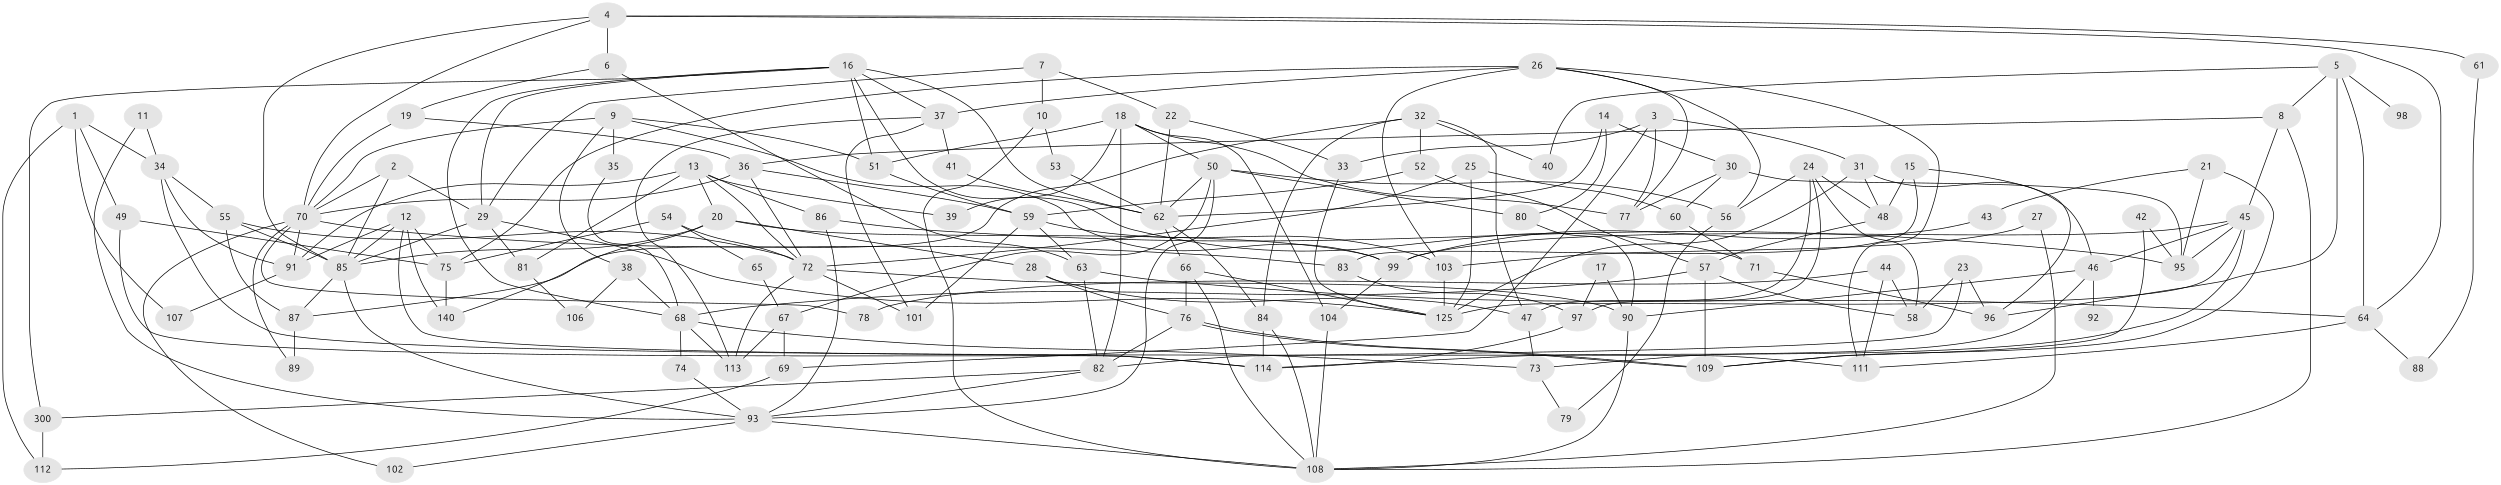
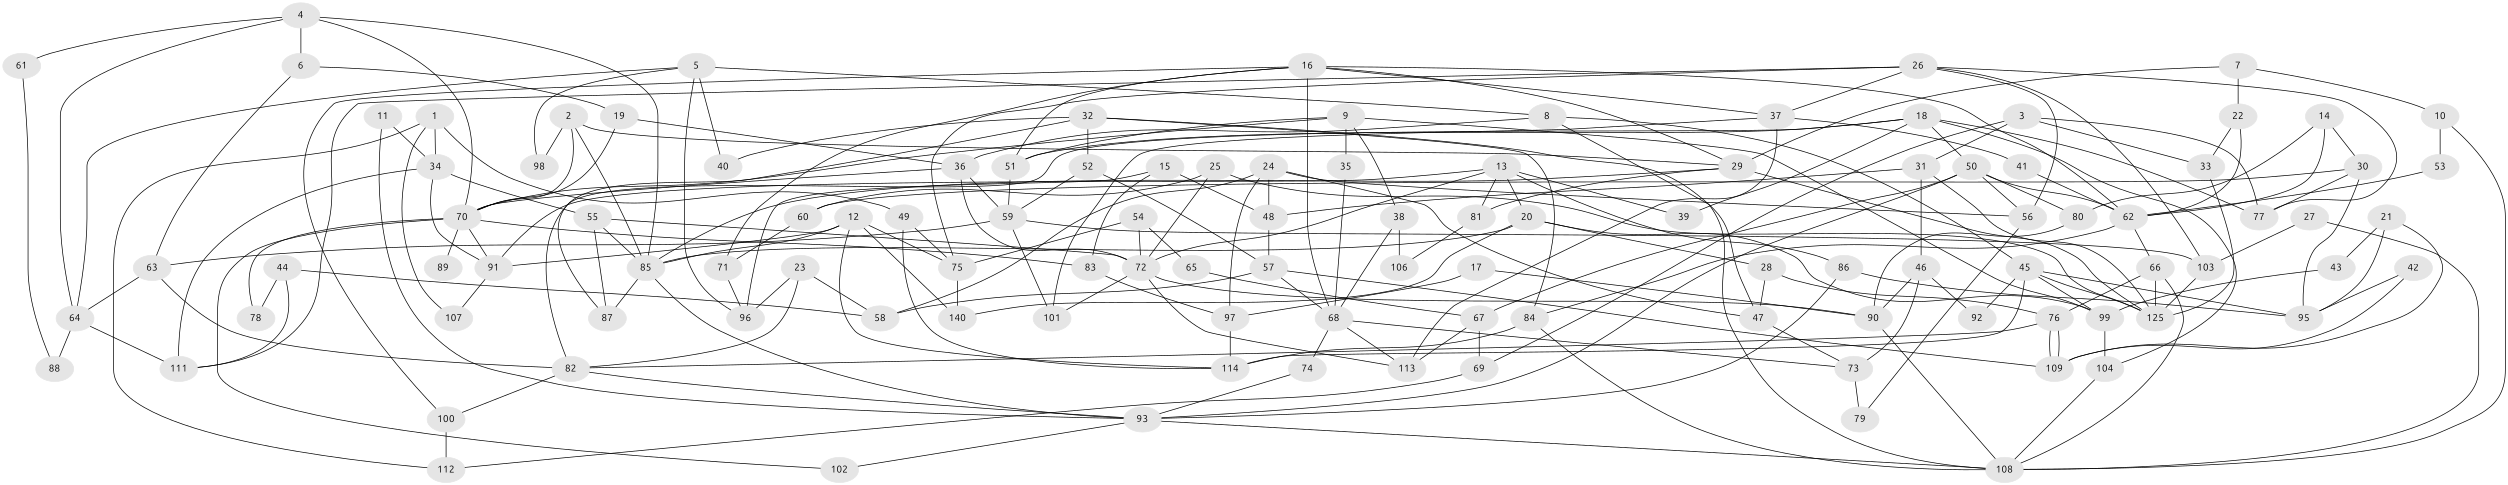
none -> (554, 142)
(2169, 243) -> (2005, 290)
(295, 343) -> none
(43, 419) -> (446, 419)
